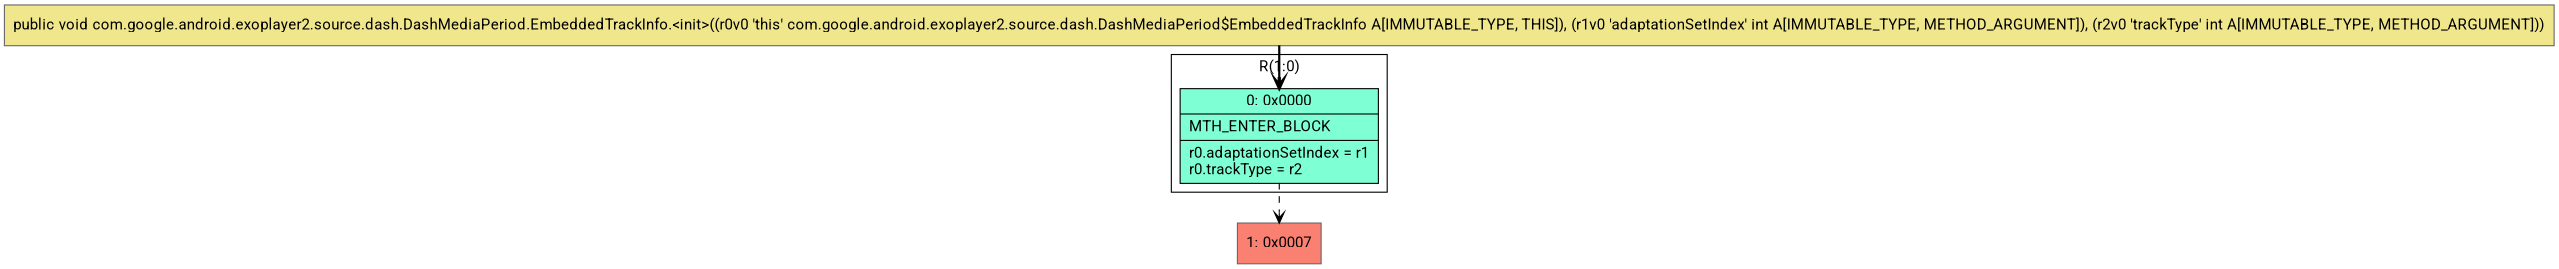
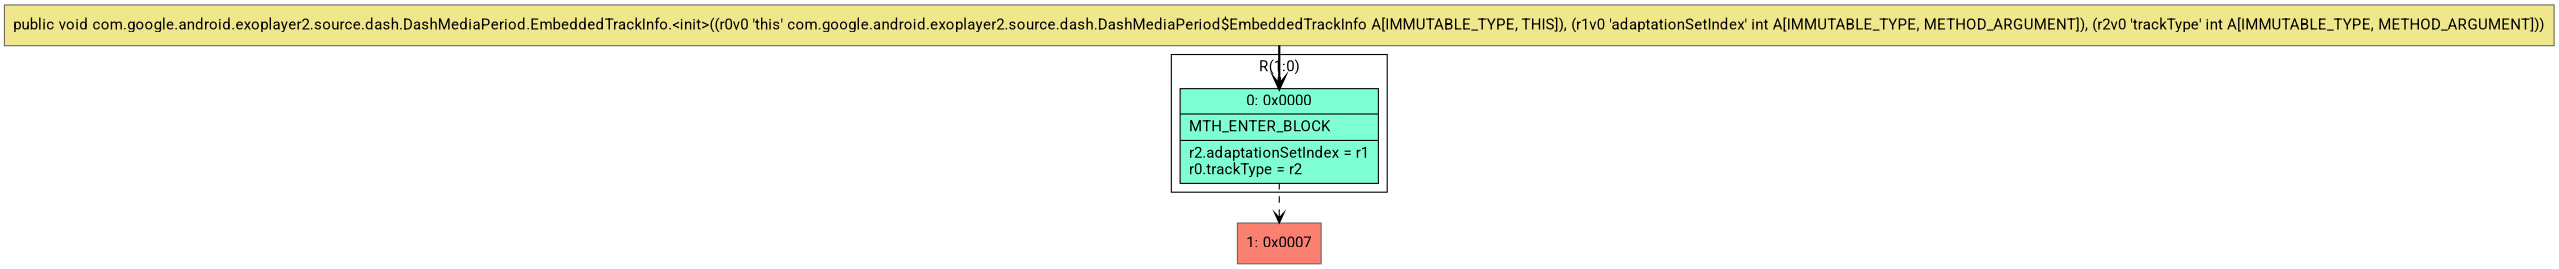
(1279, 153) -> (1279, 153)
